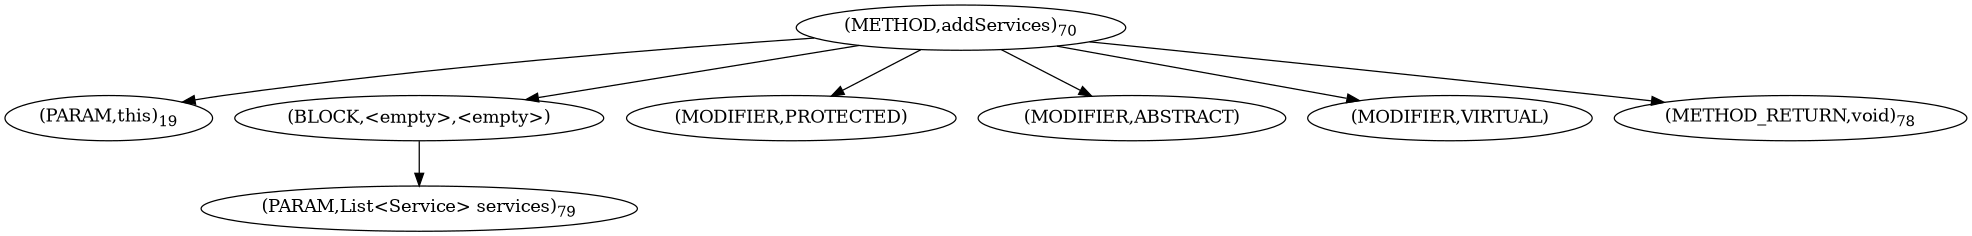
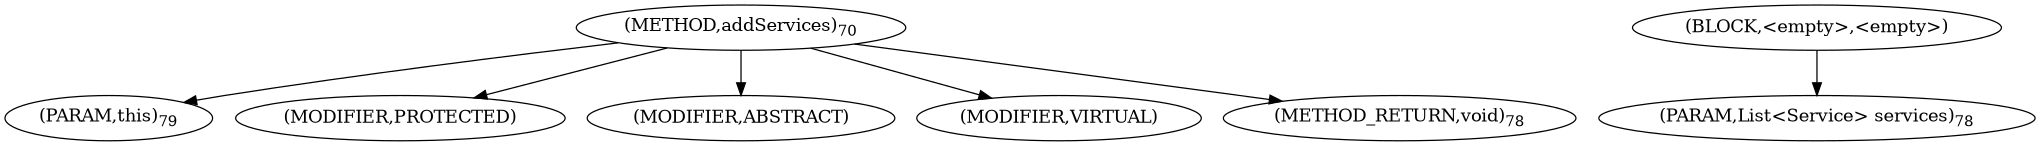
(699, 71) -> none
(168, 116) -> (168, 116)
(567, 207) -> (1965, 116)
